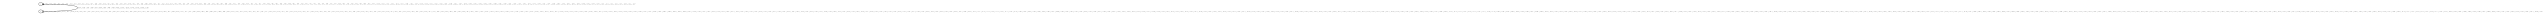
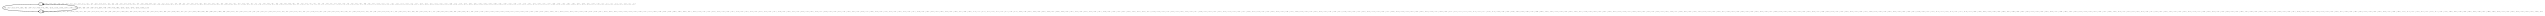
none -> (3, 7)
